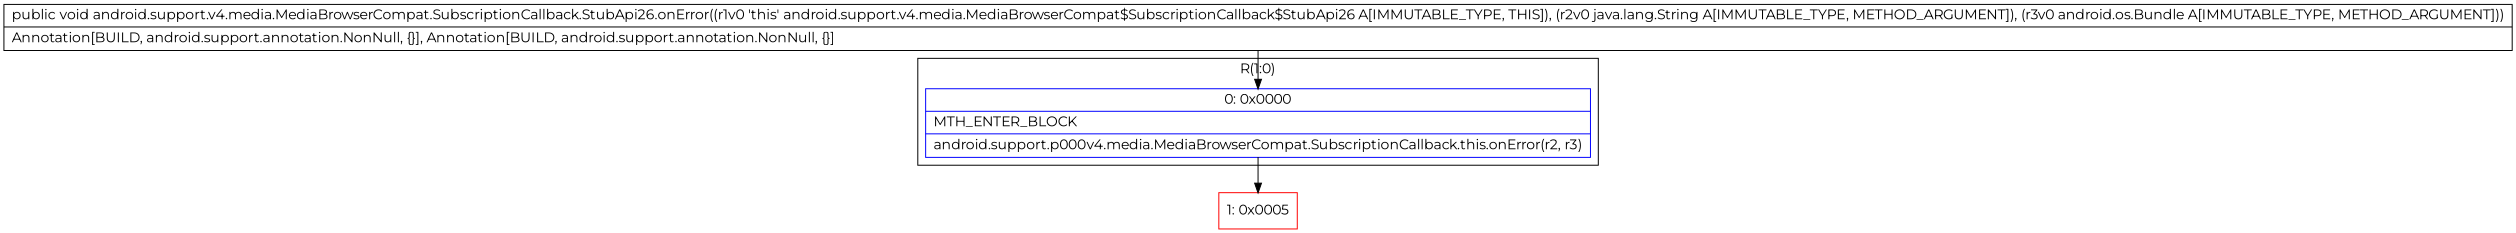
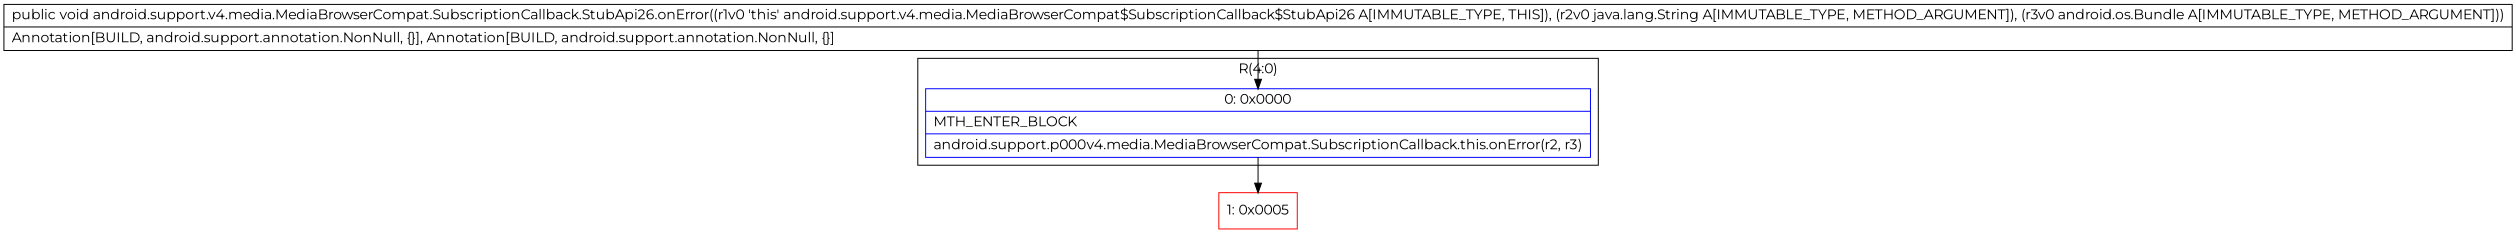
(1258, 70) -> (1258, 70)
